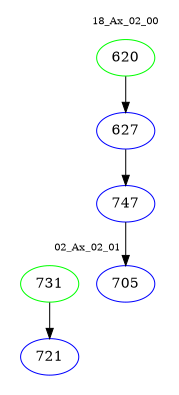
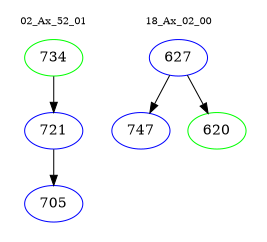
(126, 89) -> (195, 90)
(126, 244) -> (54, 162)
(88, 248) -> (54, 22)
(50, 284) -> (54, 58)
